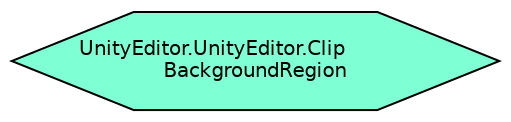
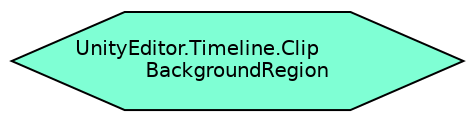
(255, 61) -> (238, 61)
